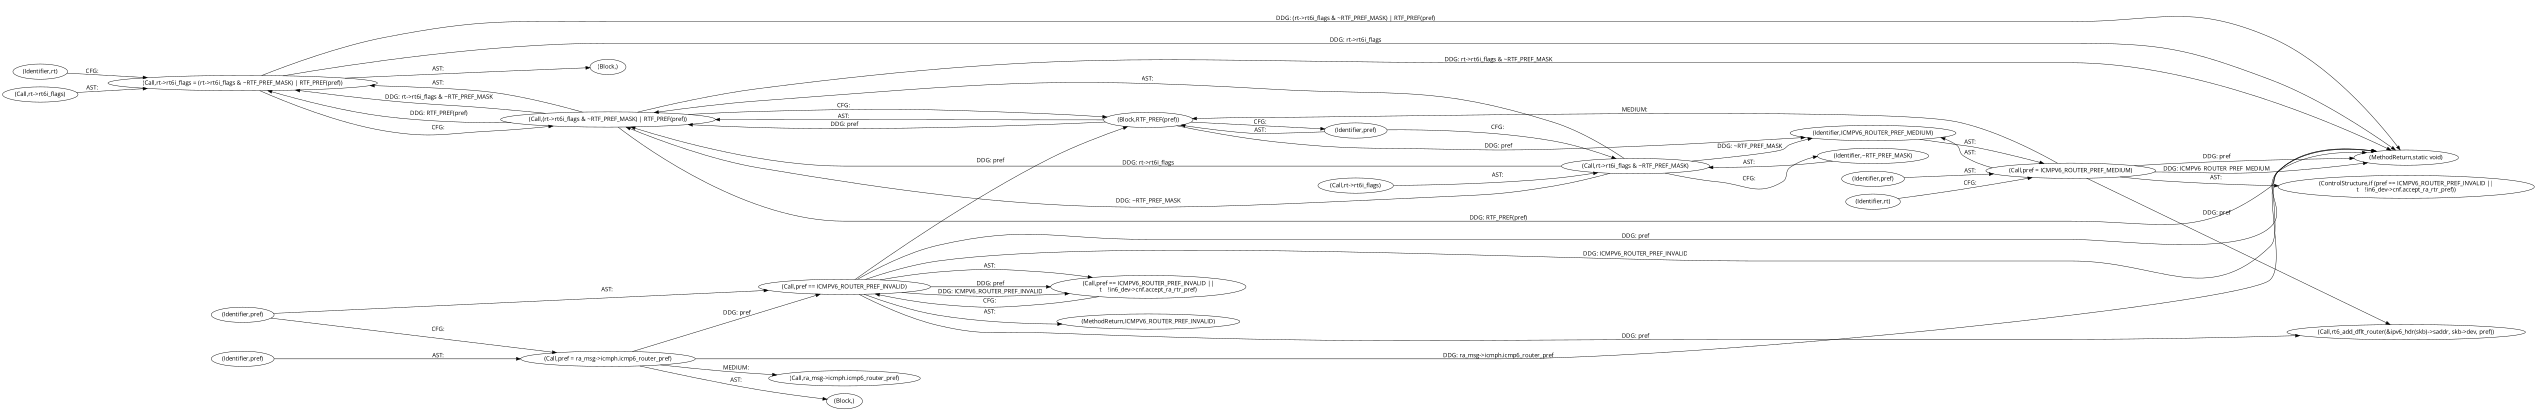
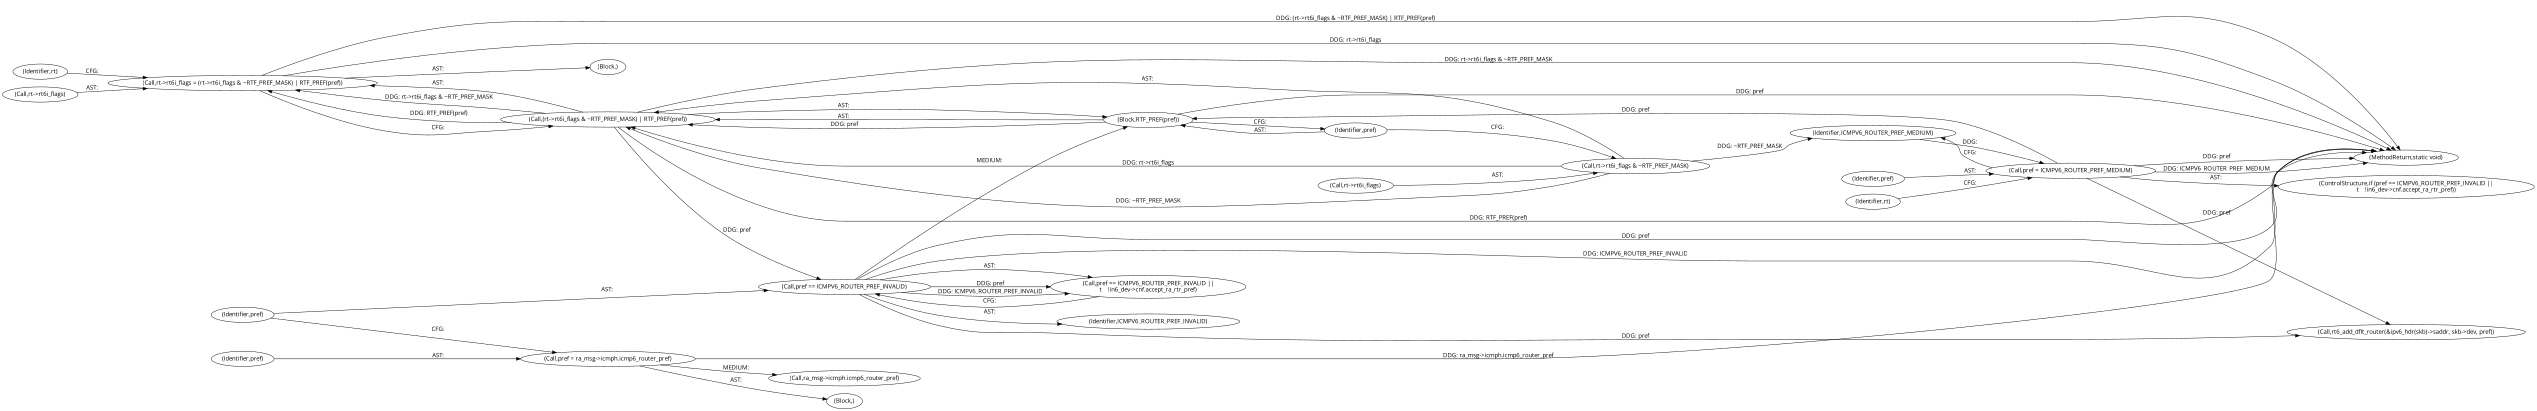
(844, 106) -> (844, 106)
(1636, 110) -> (1636, 110)
(1971, 142) -> (1971, 142)
(1488, 150) -> (1781, 95)
(1971, 153) -> (1971, 153)
(1873, 156) -> none
(990, 161) -> (990, 161)
(1148, 322) -> (1148, 322)
(724, 323) -> (704, 219)
